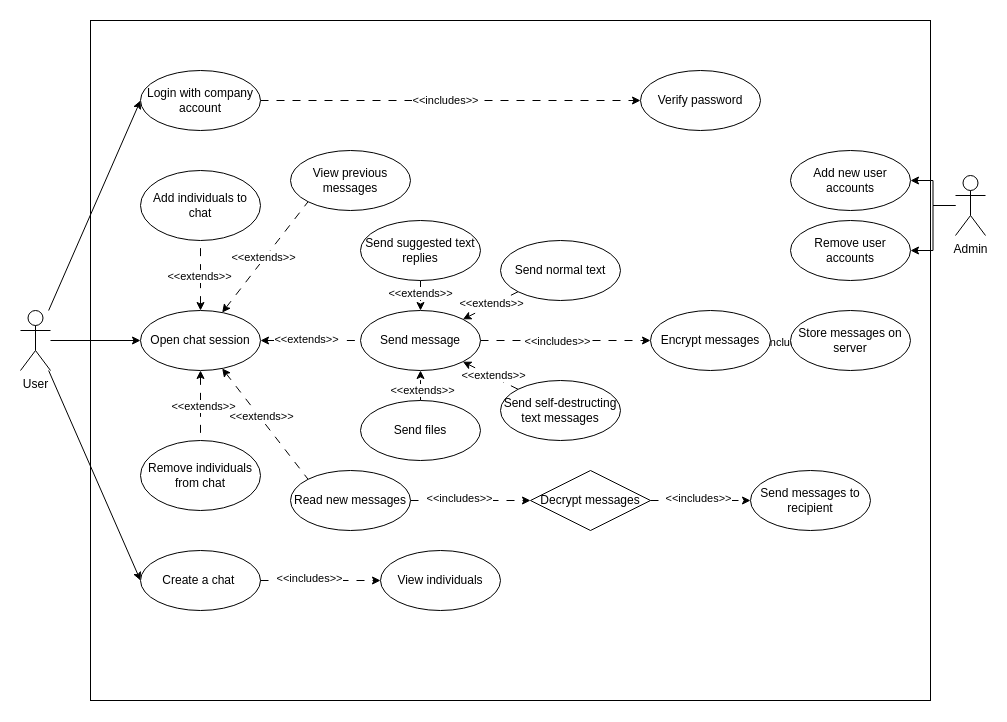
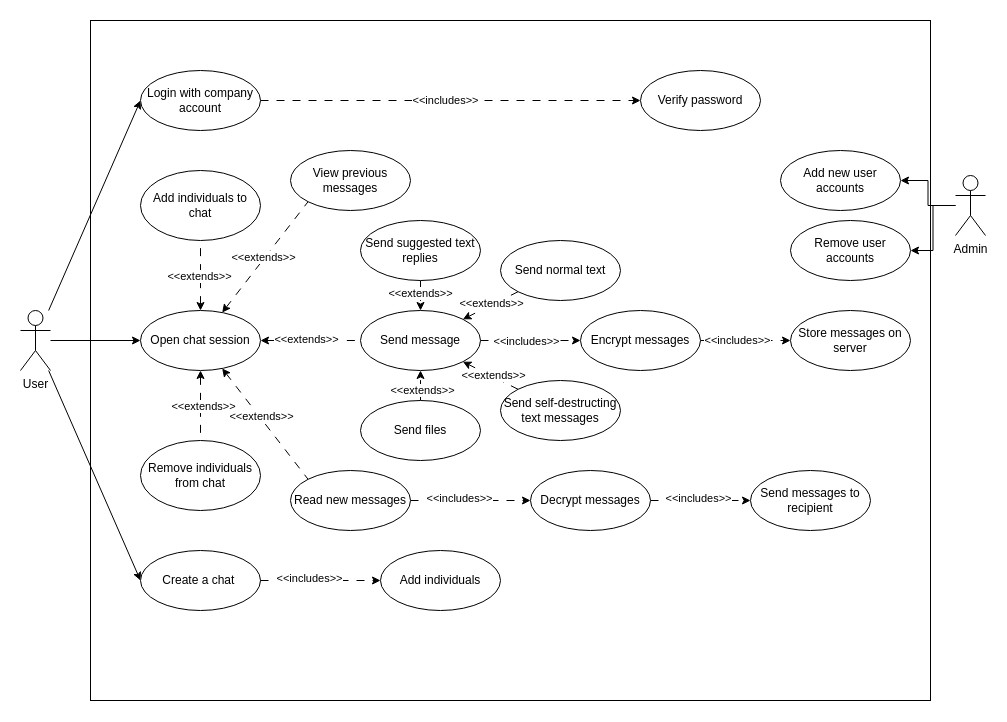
(851, 181) -> (841, 181)
(711, 341) -> (641, 341)
(591, 501) -> (591, 501)
(441, 581) -> (441, 581)
